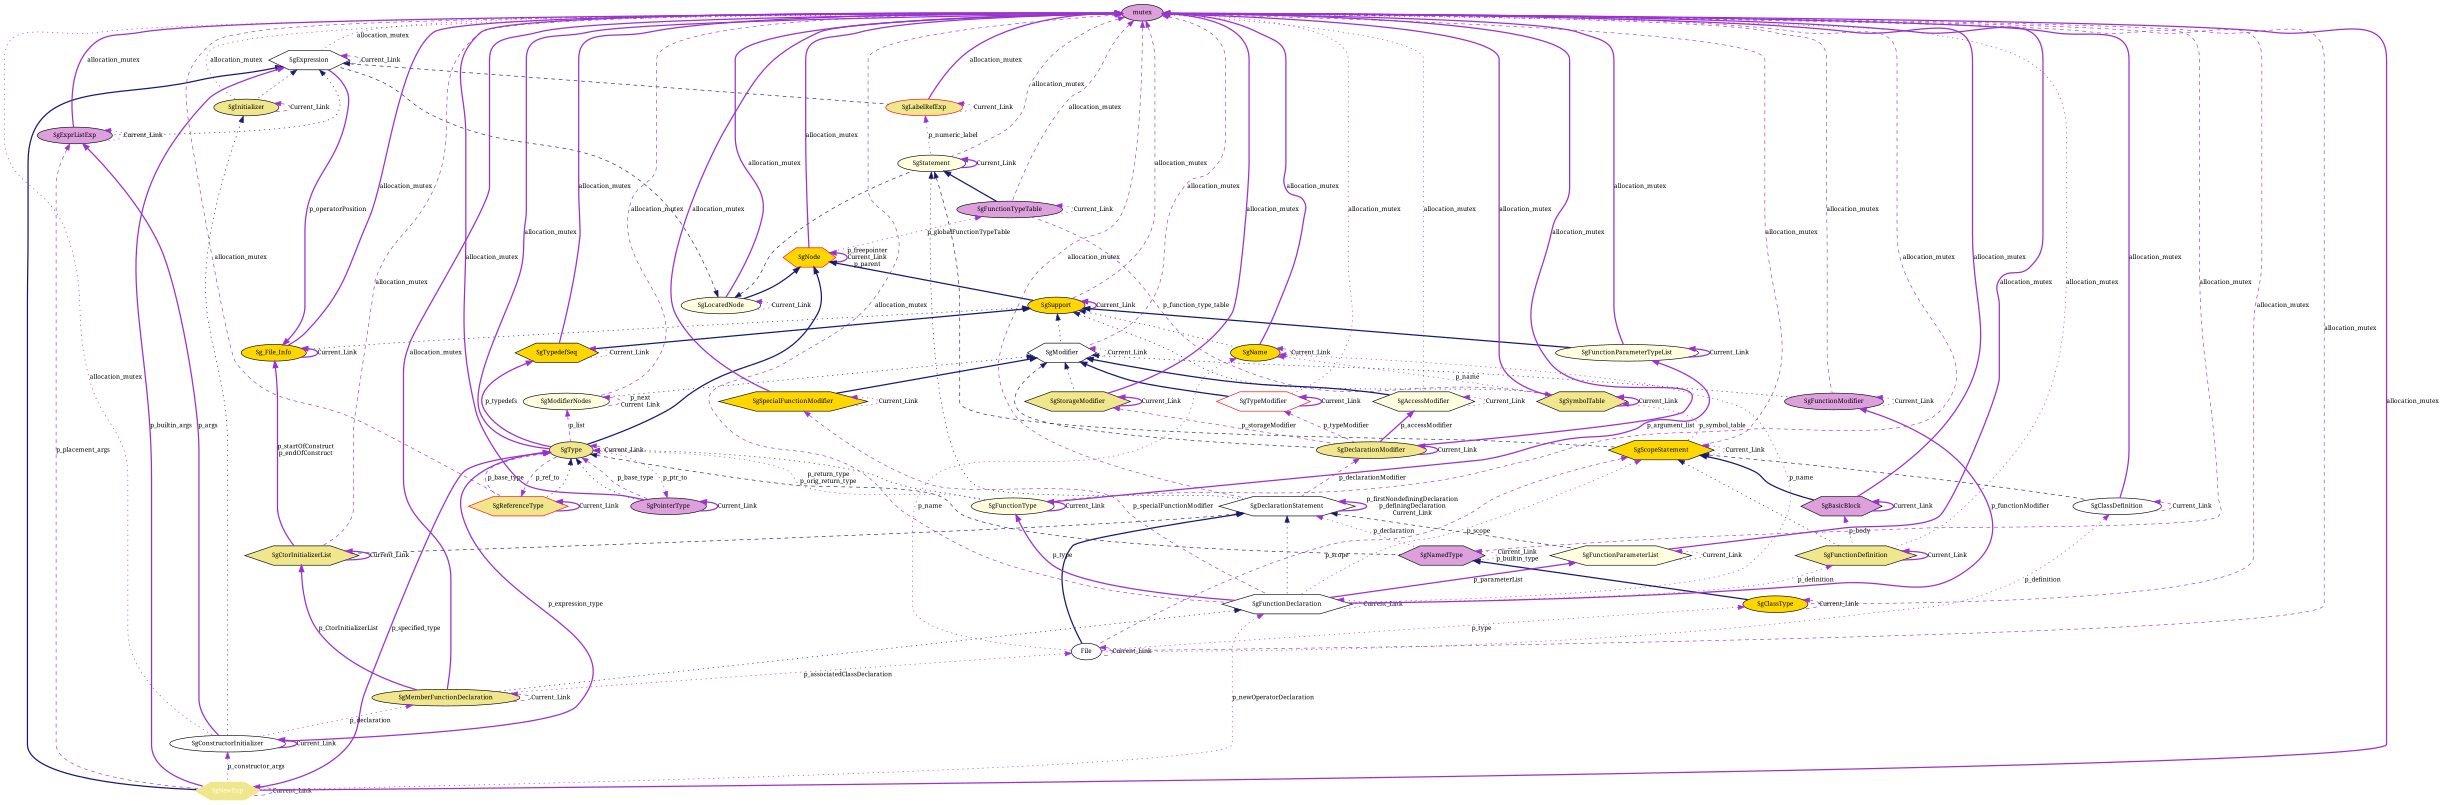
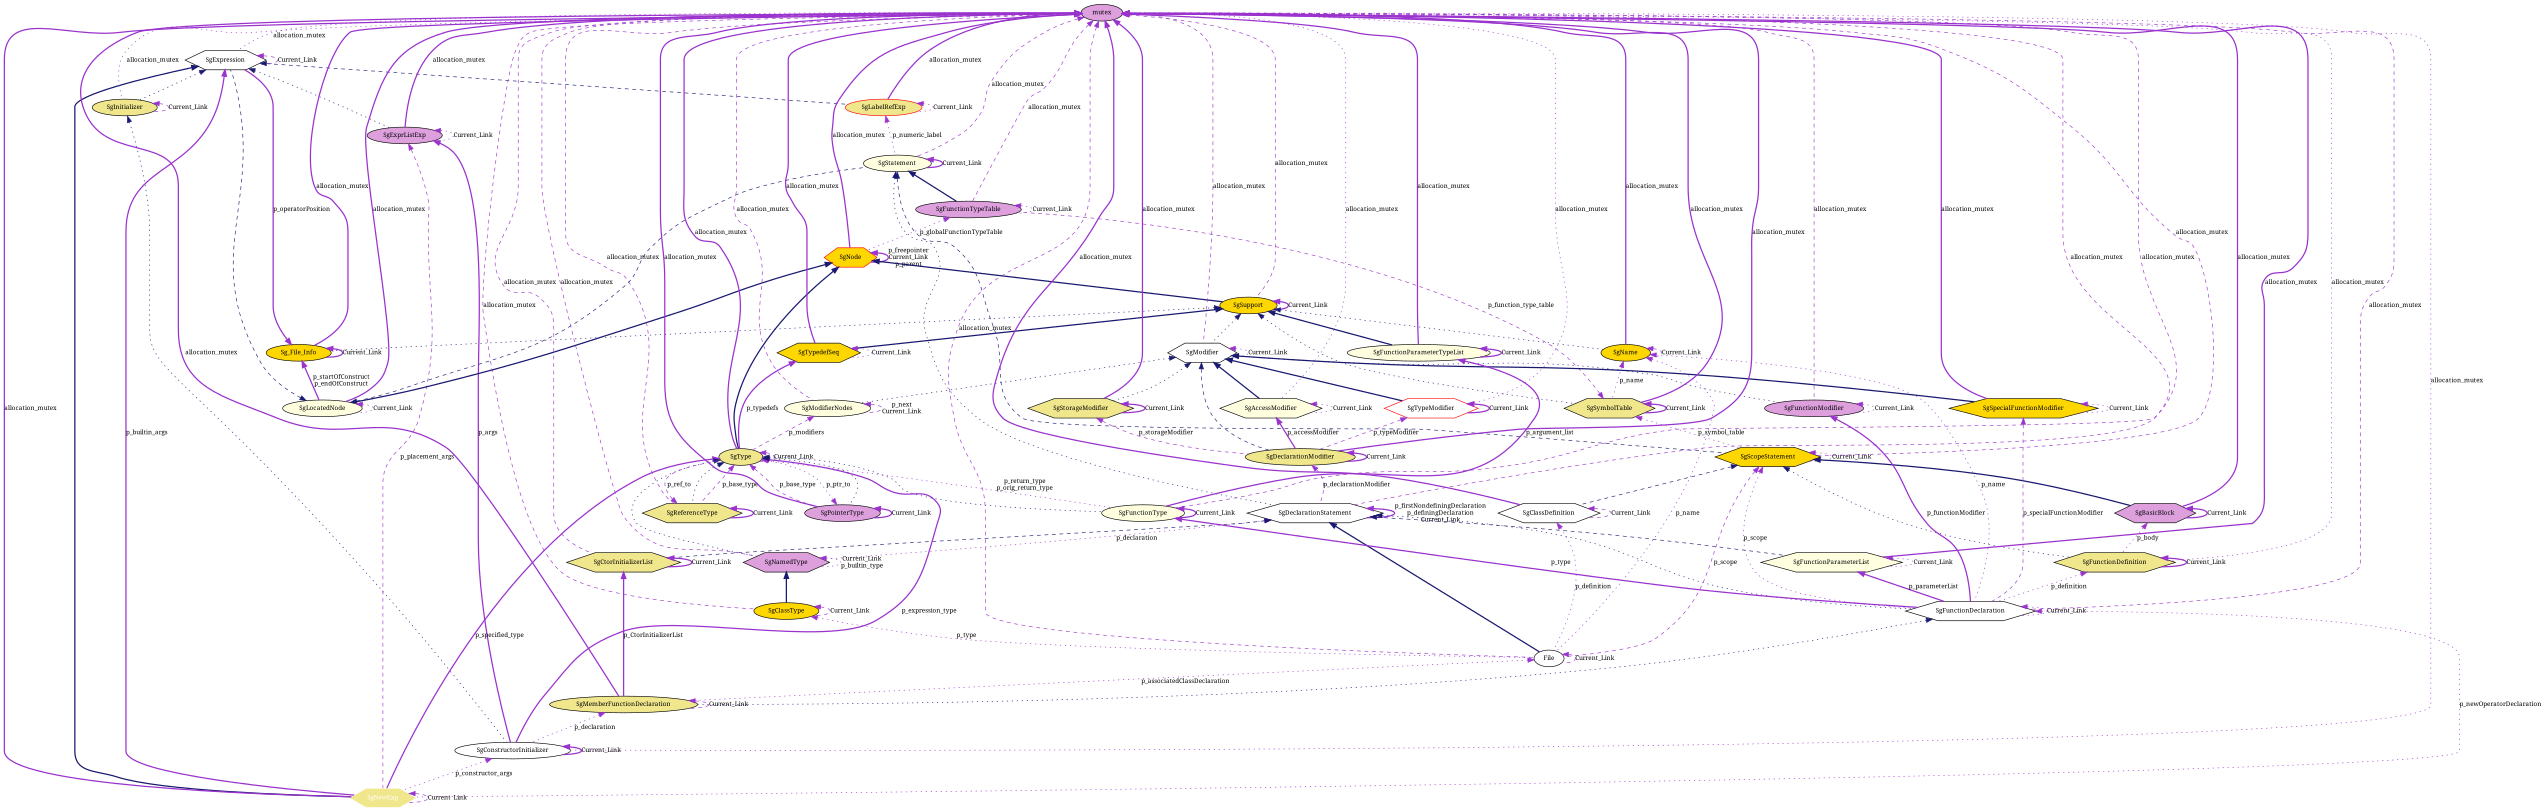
(577, 426) -> (807, 433)
(278, 459) -> (312, 384)
(518, 506) -> (692, 513)
(2117, 506) -> (1549, 513)
(994, 524) -> (641, 526)
